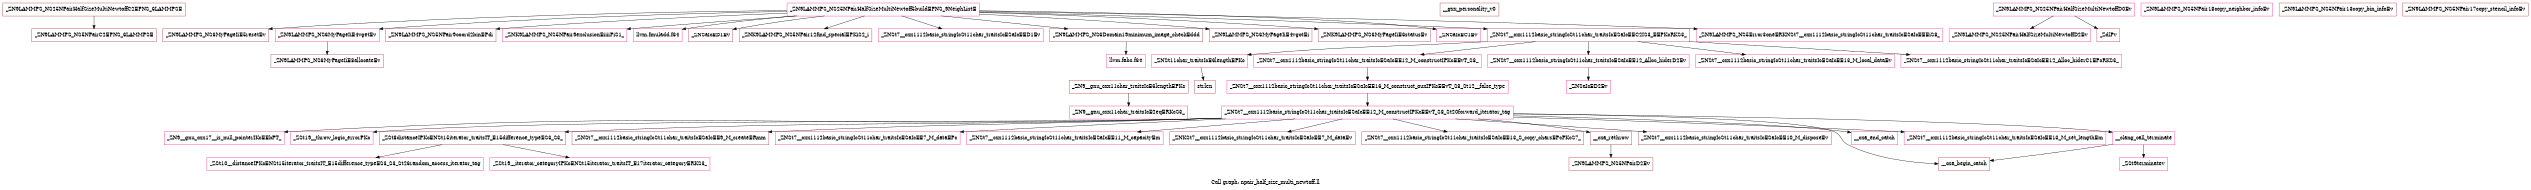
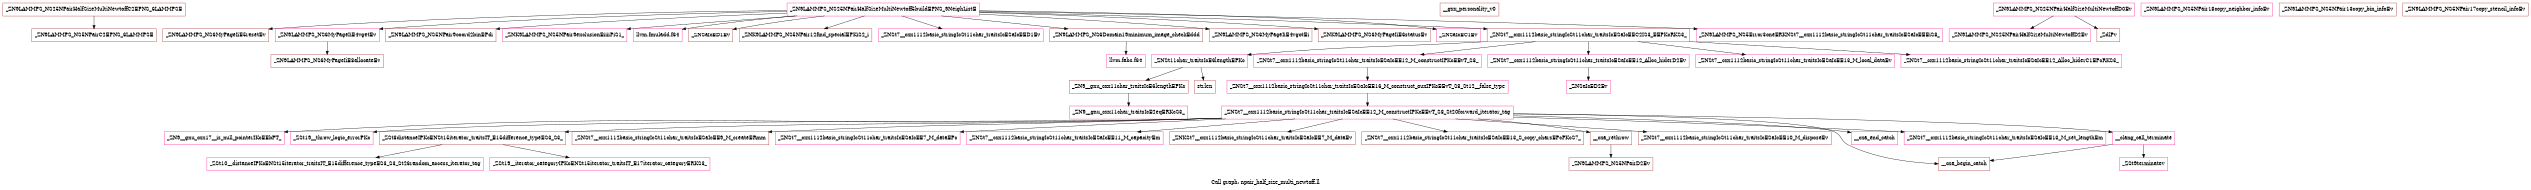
none -> (1166, 73)
